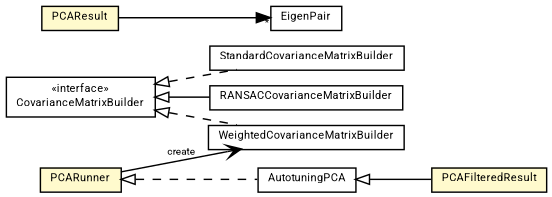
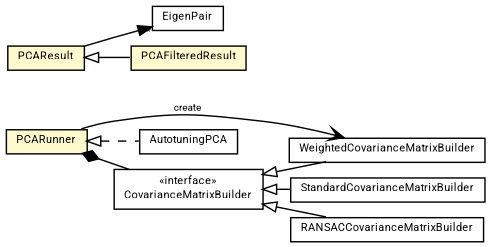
(203, 76) -> (283, 189)
(203, 119) -> (301, 167)
none -> (114, 164)
(401, 179) -> (114, 57)
